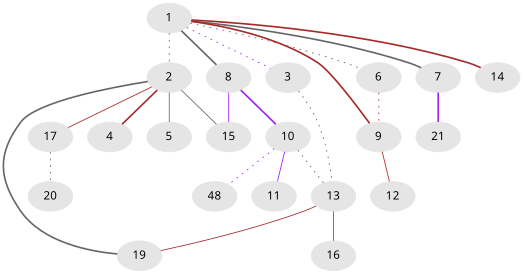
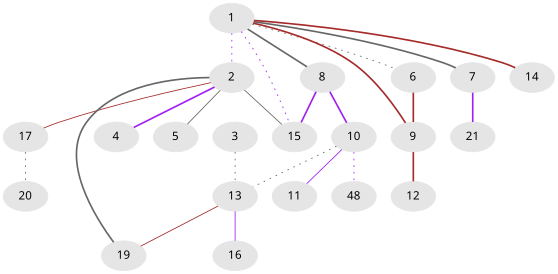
(229, 48) -> (268, 75)
(140, 107) -> (174, 107)
(229, 107) -> (309, 107)
(379, 107) -> (413, 107)
(386, 167) -> (413, 167)
